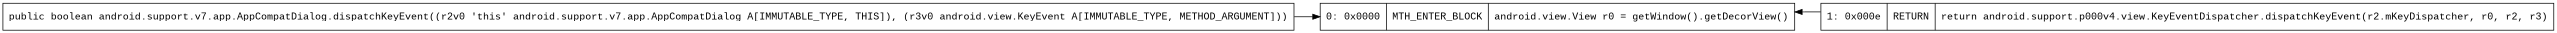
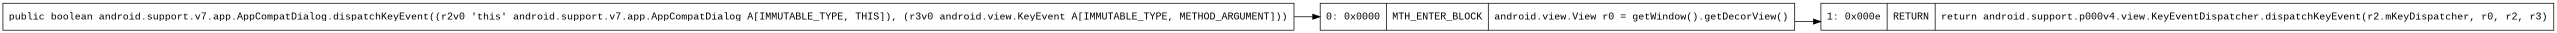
(1811, 12) -> (1804, 22)
